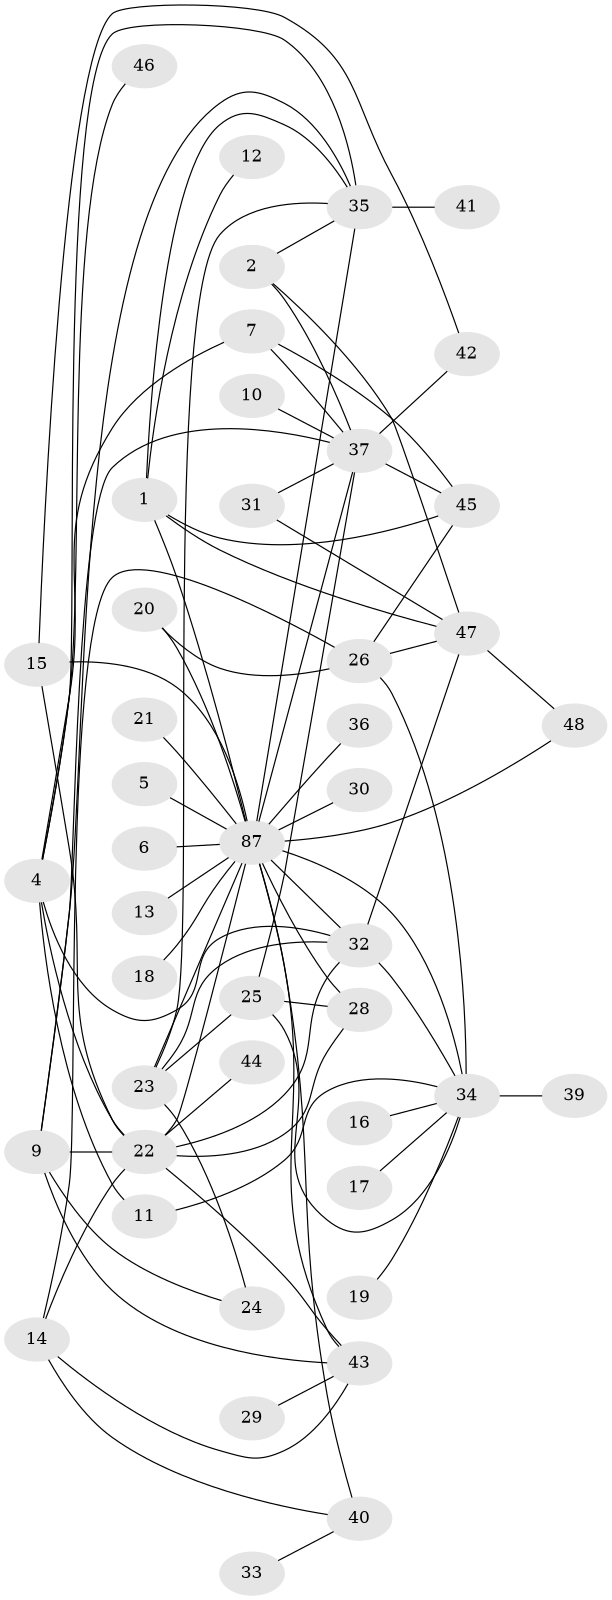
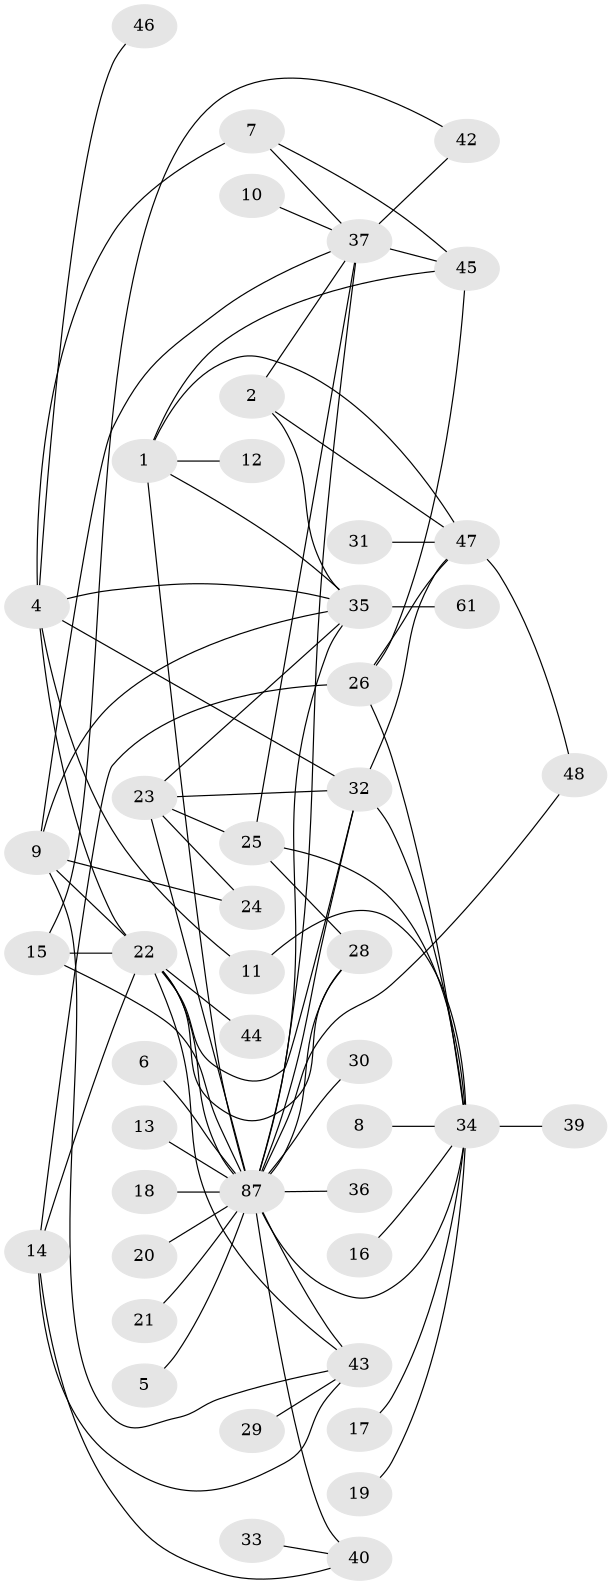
(467, 207) -> (467, 607)
(306, 478) -> none
(239, 673) -> none
none -> (360, 1126)
